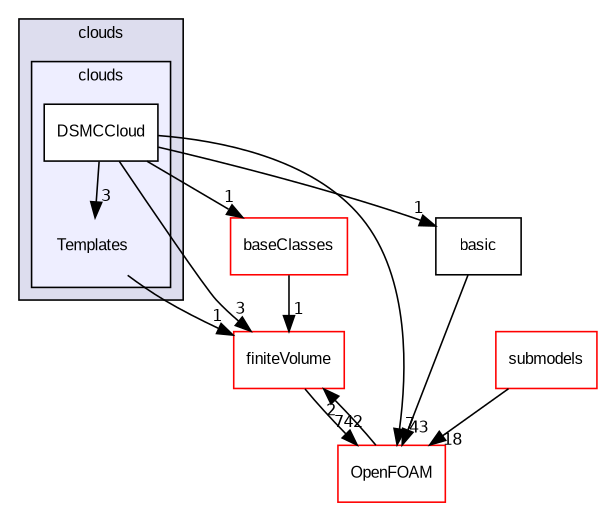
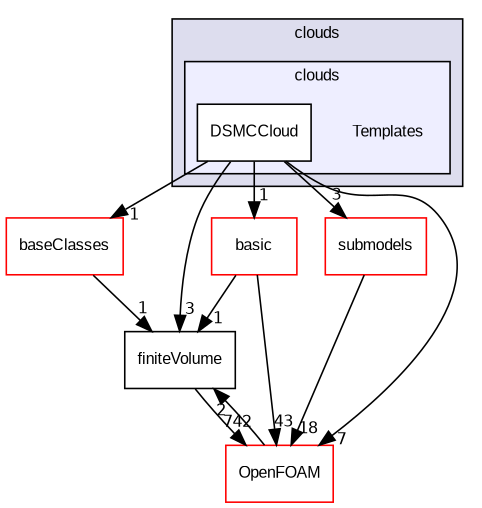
(98, 182) -> (309, 184)
(478, 246) -> (254, 246)
(183, 311) -> (221, 297)
(289, 360) -> (180, 360)
